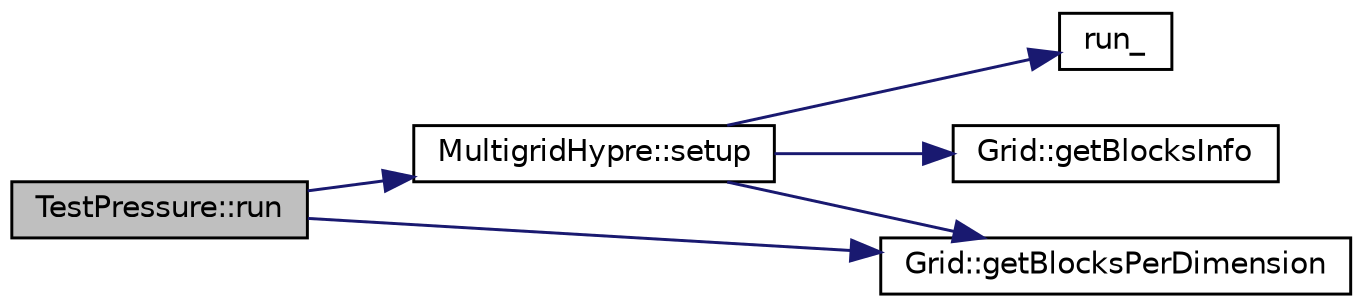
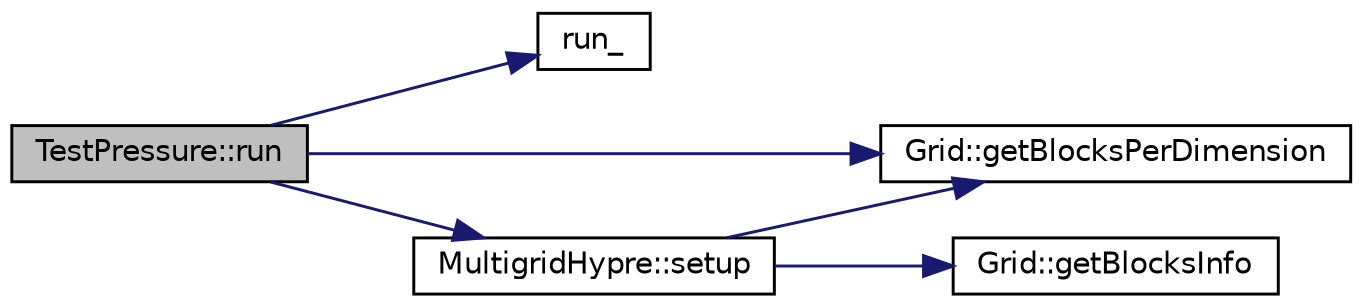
(879, 92) -> (390, 94)
